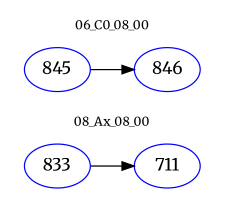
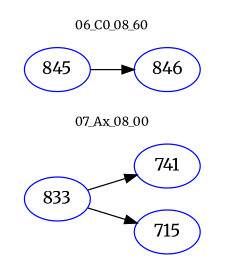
(112, 26) -> (112, 26)
(112, 123) -> (112, 123)
(167, 166) -> (167, 232)
none -> (167, 166)
